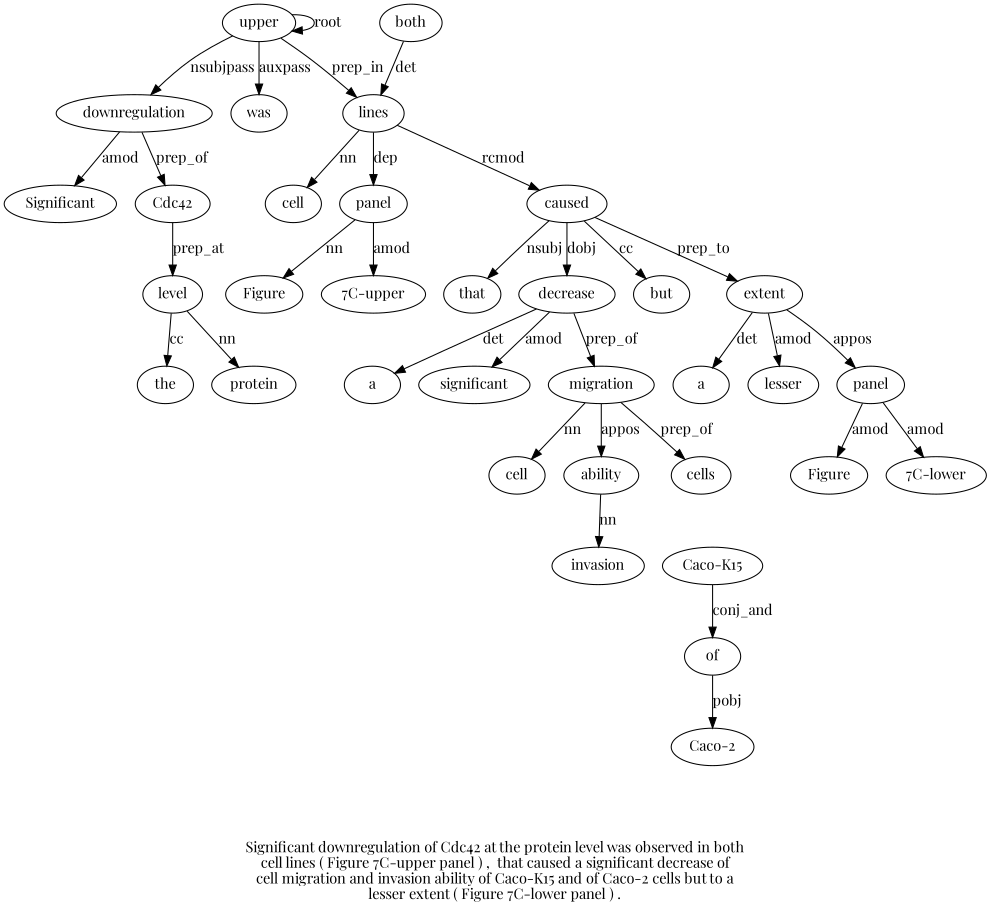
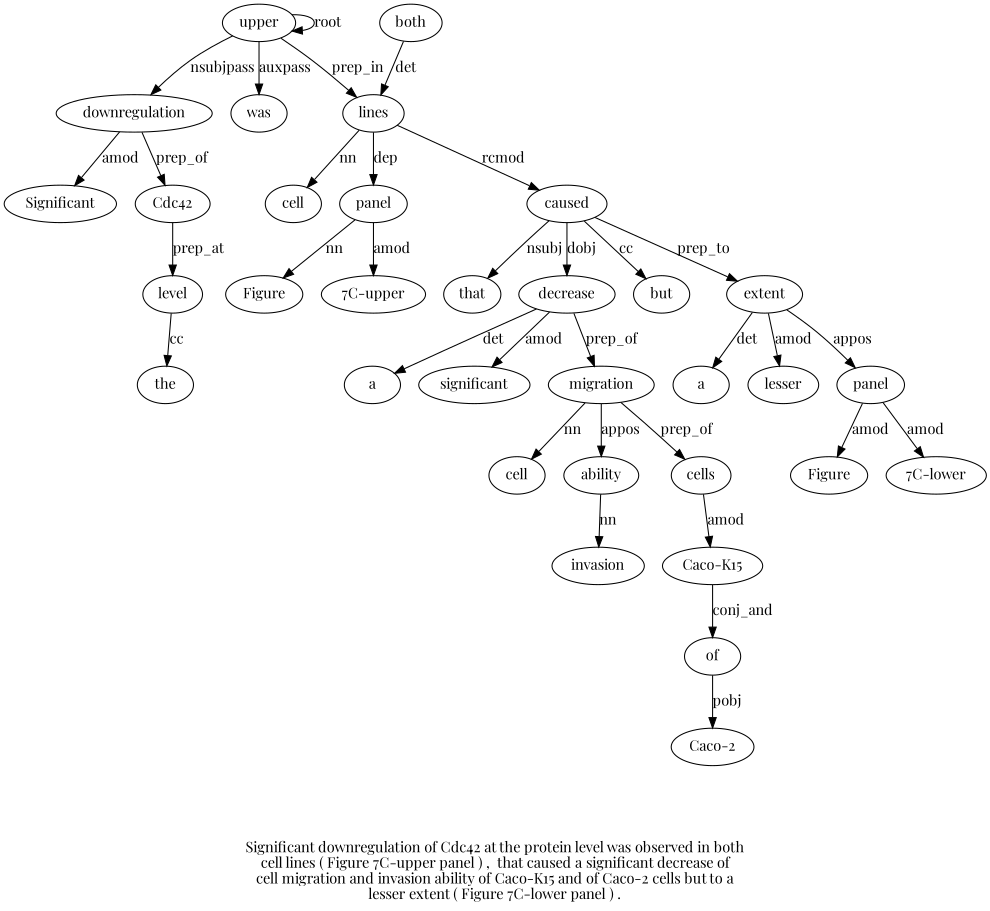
(254, 385) -> none
none -> (706, 515)
